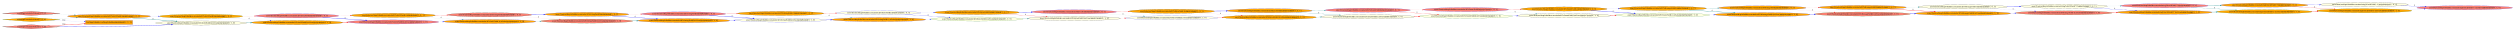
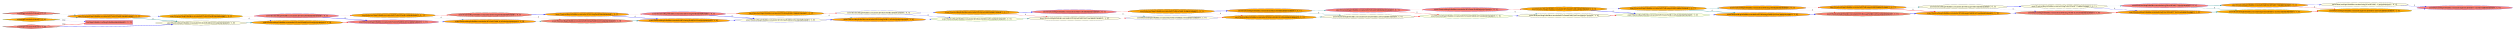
(109, 22) -> (109, 22)
